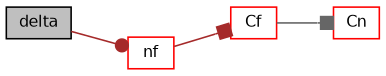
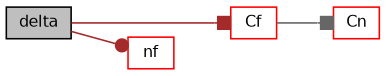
(195, 40) -> (143, 23)
